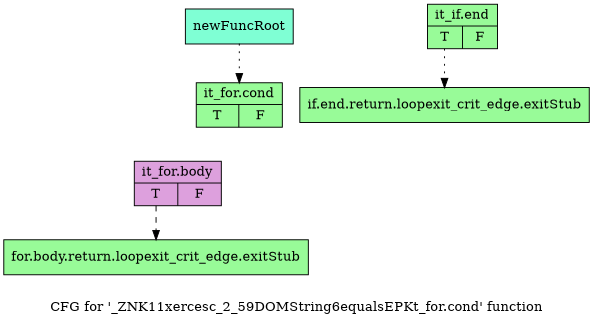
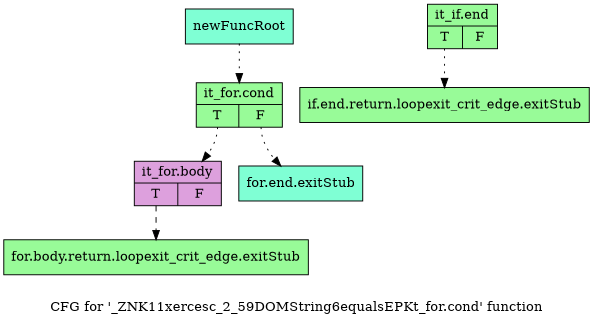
none -> (215, 141)
none -> (301, 183)
